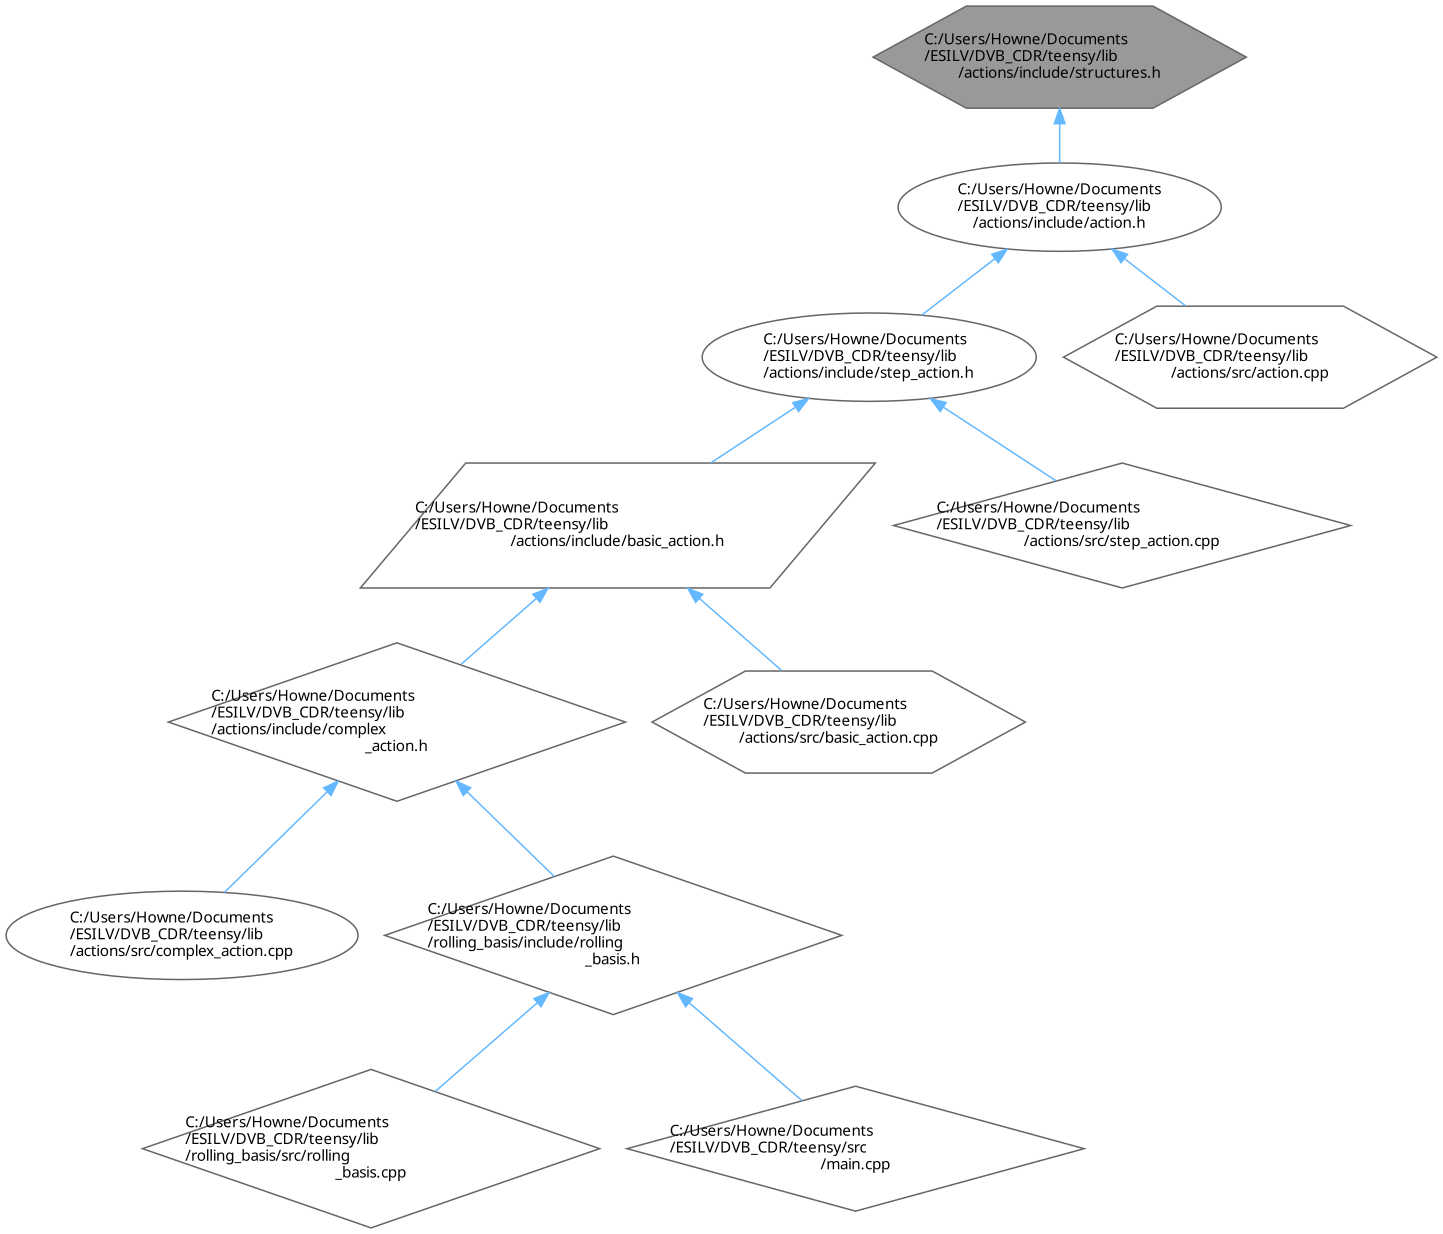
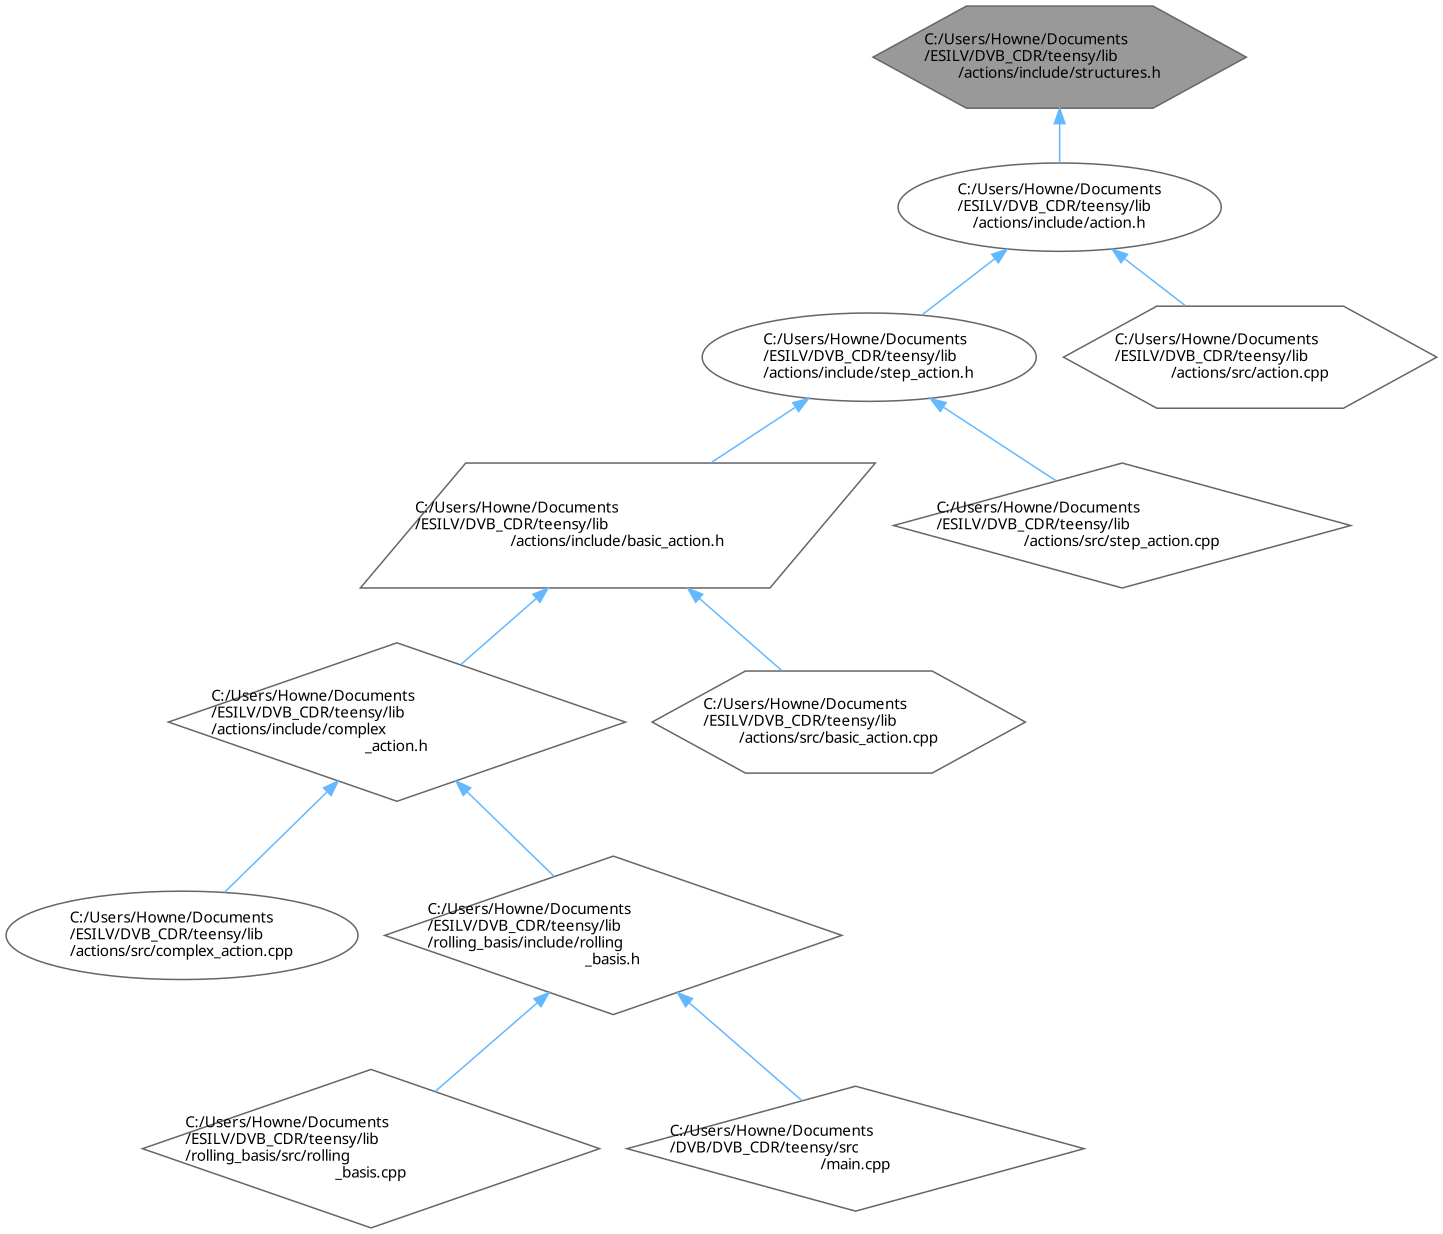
(856, 1149) -> (856, 1149)
